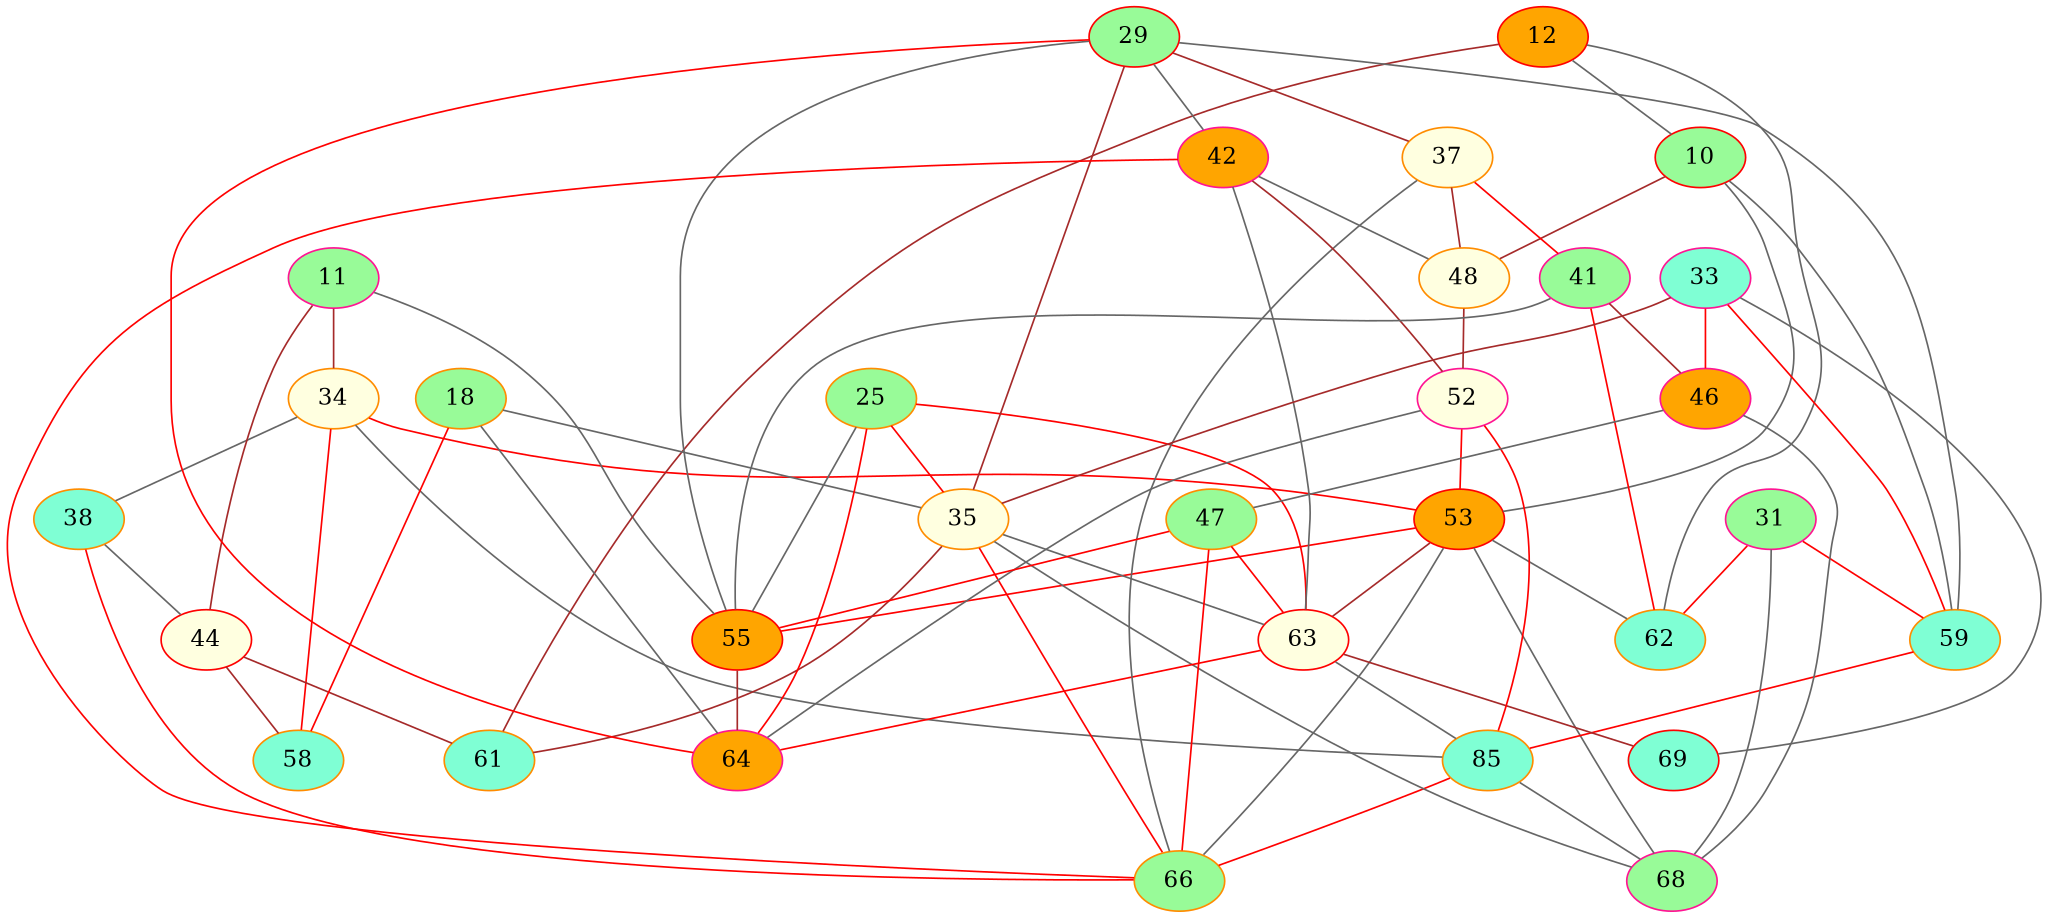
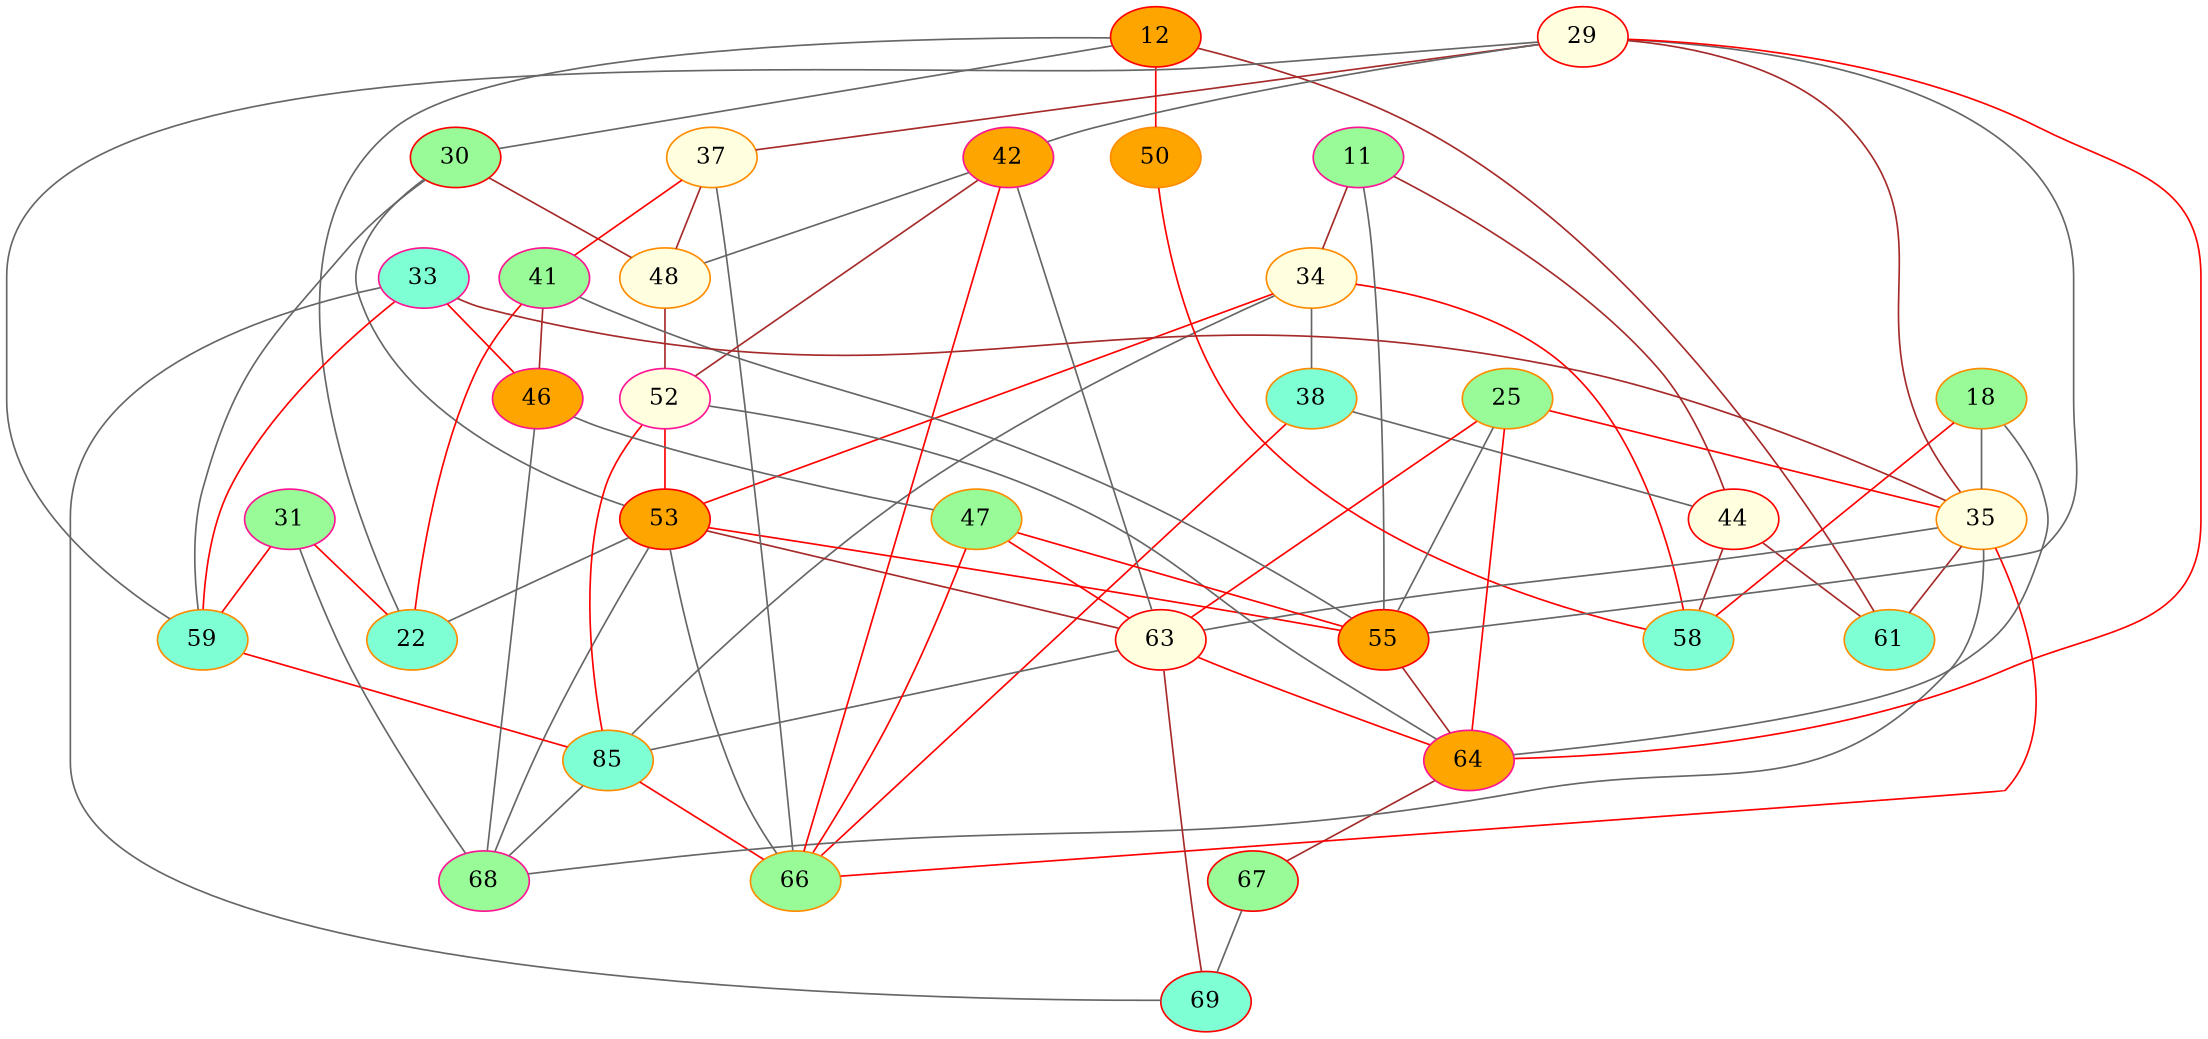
(1134, 37) -> (1583, 37)
none -> (1156, 157)
(1700, 157) -> (456, 157)
(1660, 640) -> (412, 640)
none -> (1253, 881)
